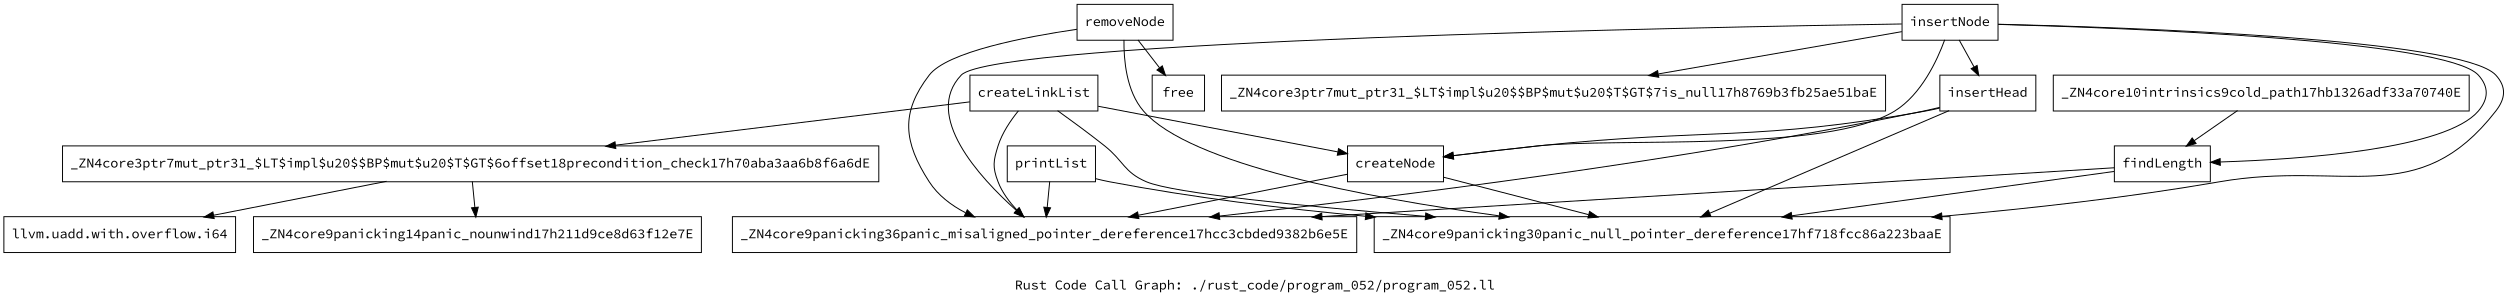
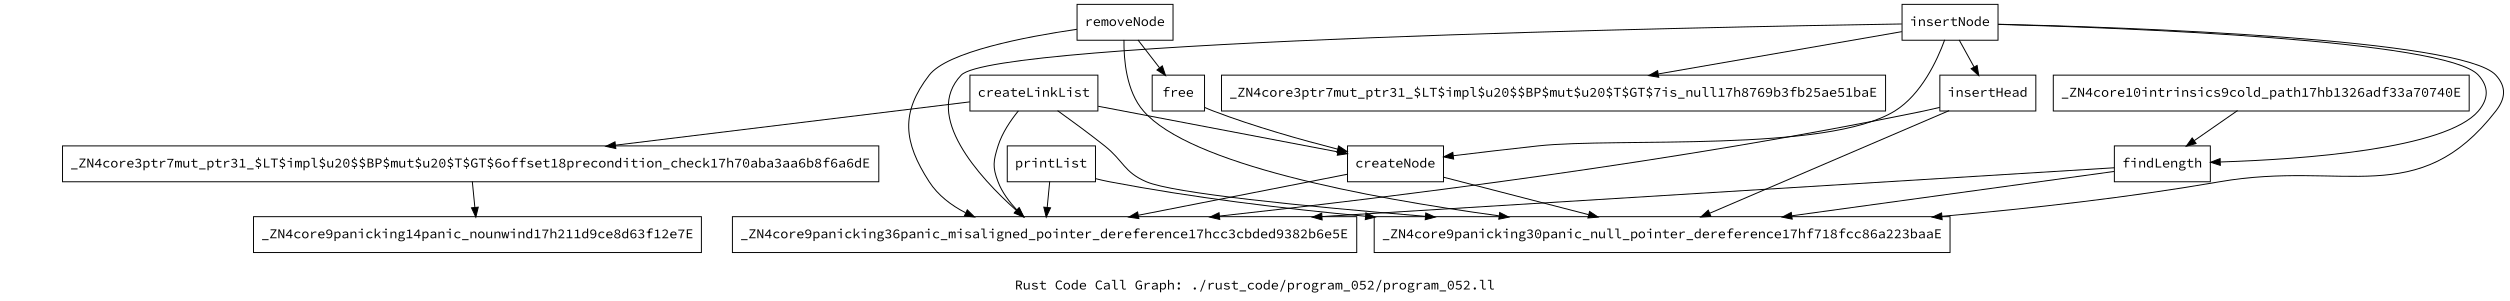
(1697, 135) -> (1271, 130)
(120, 235) -> none
